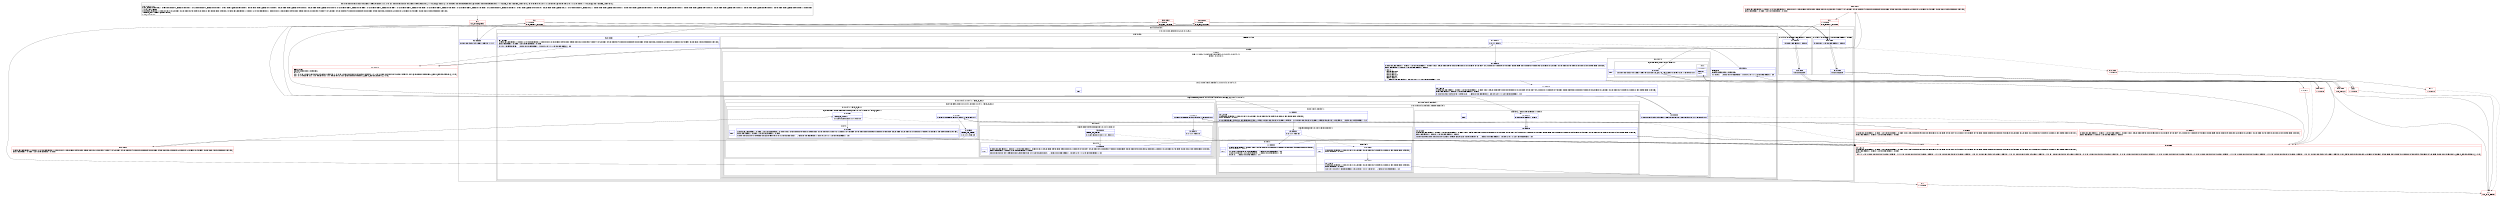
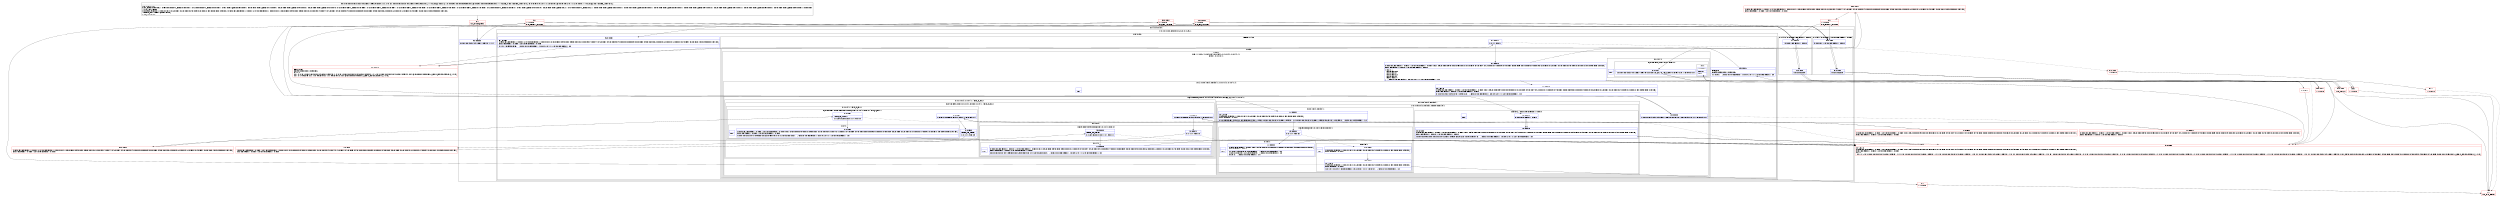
none -> (347, 150)
